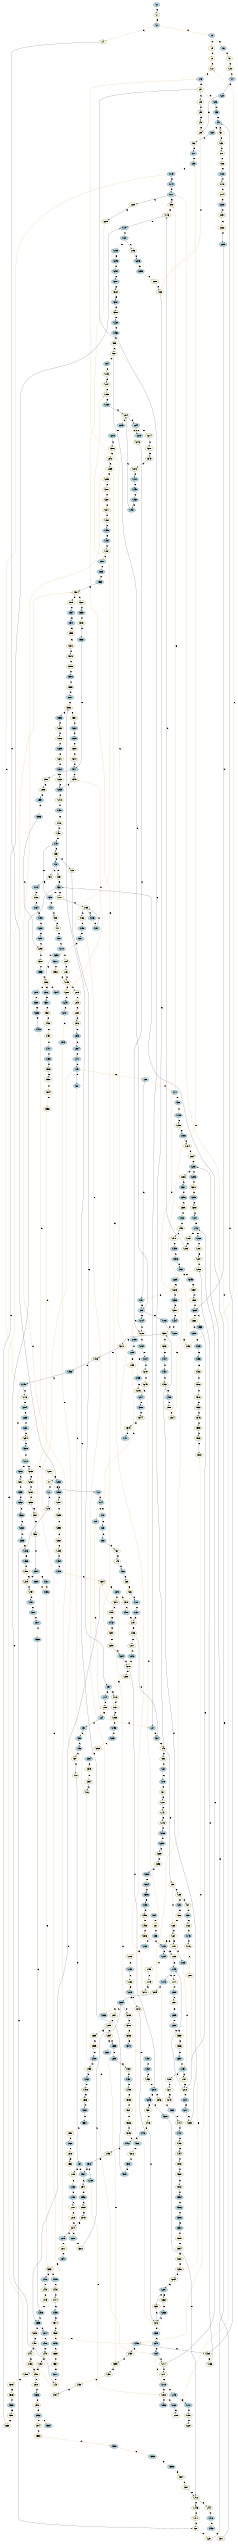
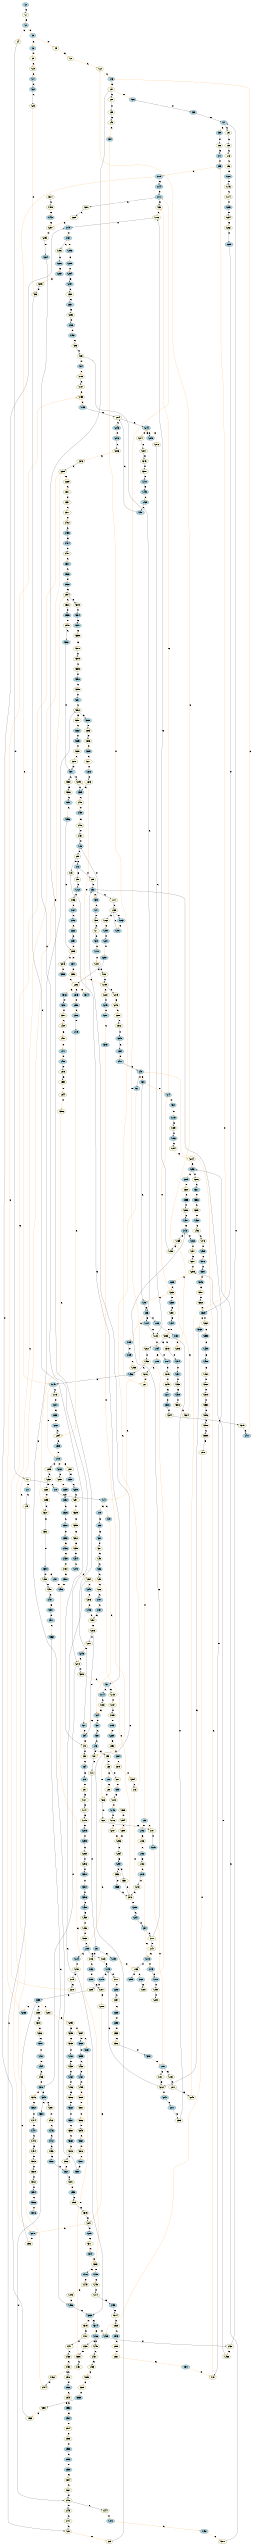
(200, 127) -> (111, 130)
(116, 1597) -> none
(179, 2228) -> none
(38, 2420) -> (68, 2423)
